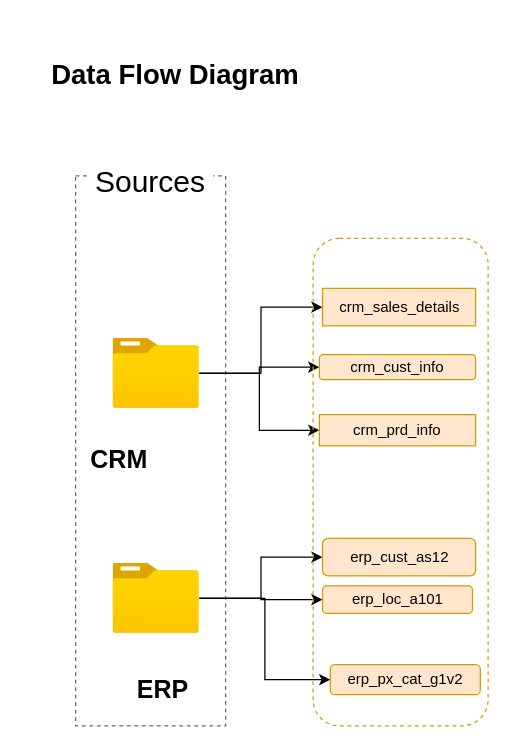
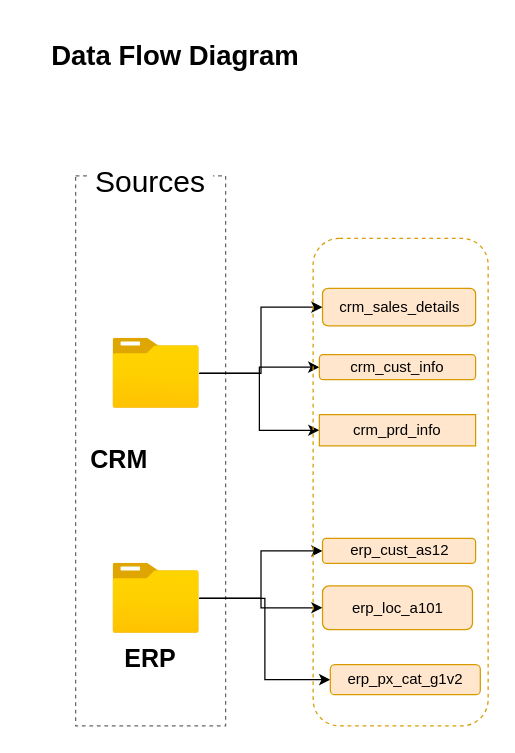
(176, 76) -> (176, 57)
(399, 307) -> (399, 307)
(399, 557) -> (399, 551)
(398, 599) -> (398, 608)
(163, 688) -> (151, 657)
